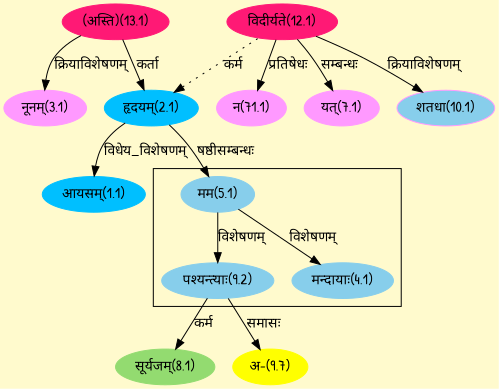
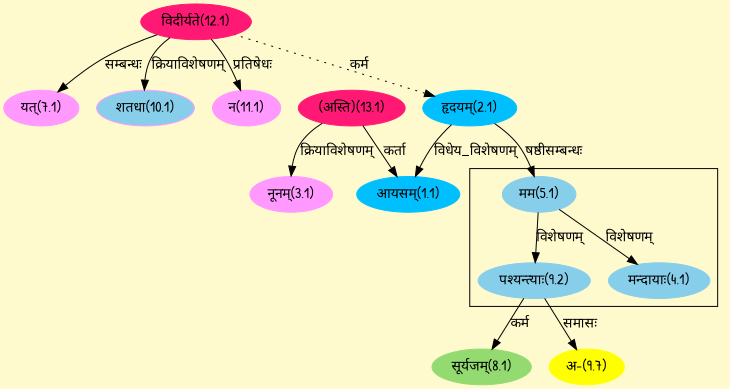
(131, 60) -> (377, 147)
(251, 108) -> (247, 108)
